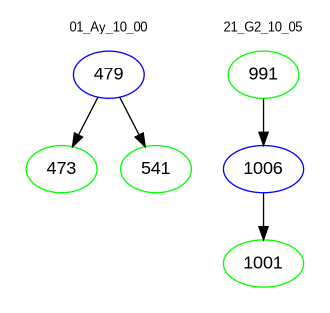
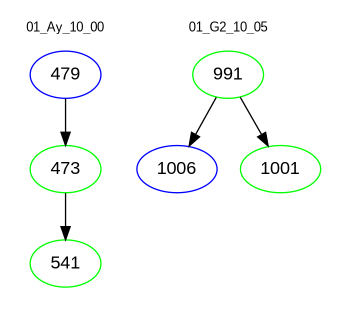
(264, 28) -> (229, 28)
(129, 116) -> (66, 210)
(264, 210) -> (251, 116)
